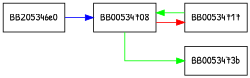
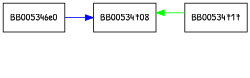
(34, 18) -> (34, 18)
(166, 22) -> none
(216, 61) -> none
